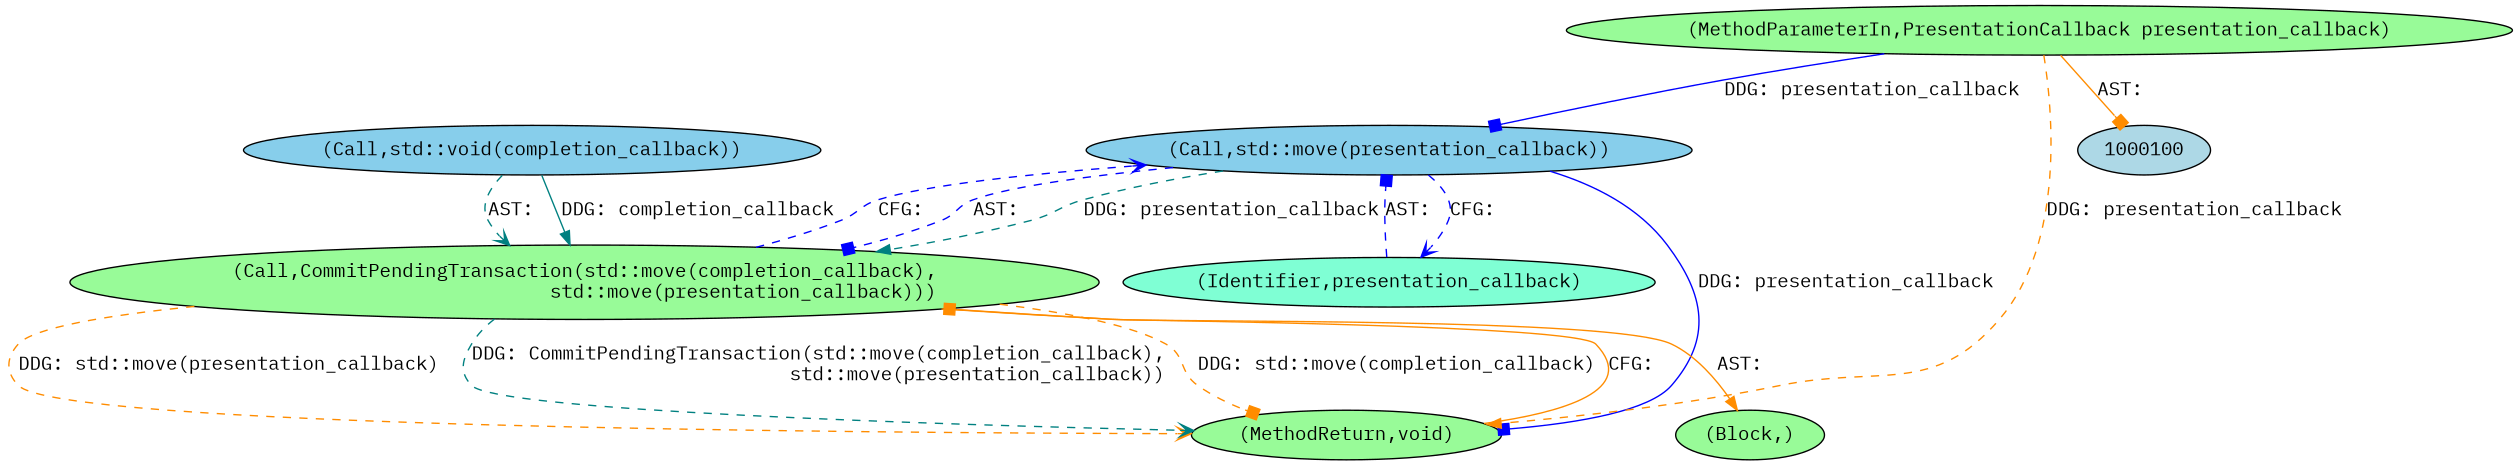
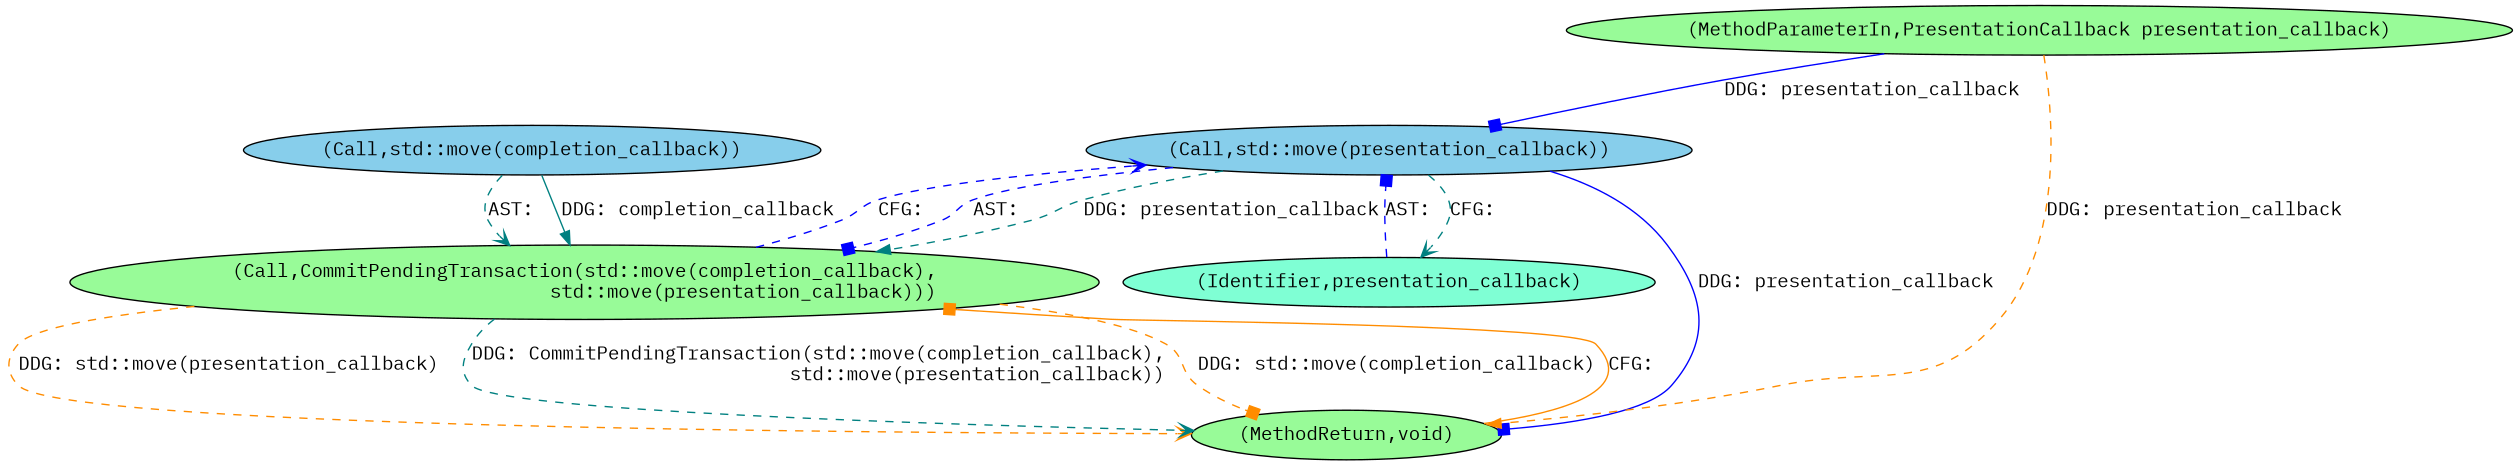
(532, 150) -> (532, 150)
(2144, 150) -> none
(1450, 210) -> (1450, 210)
(1750, 435) -> none
